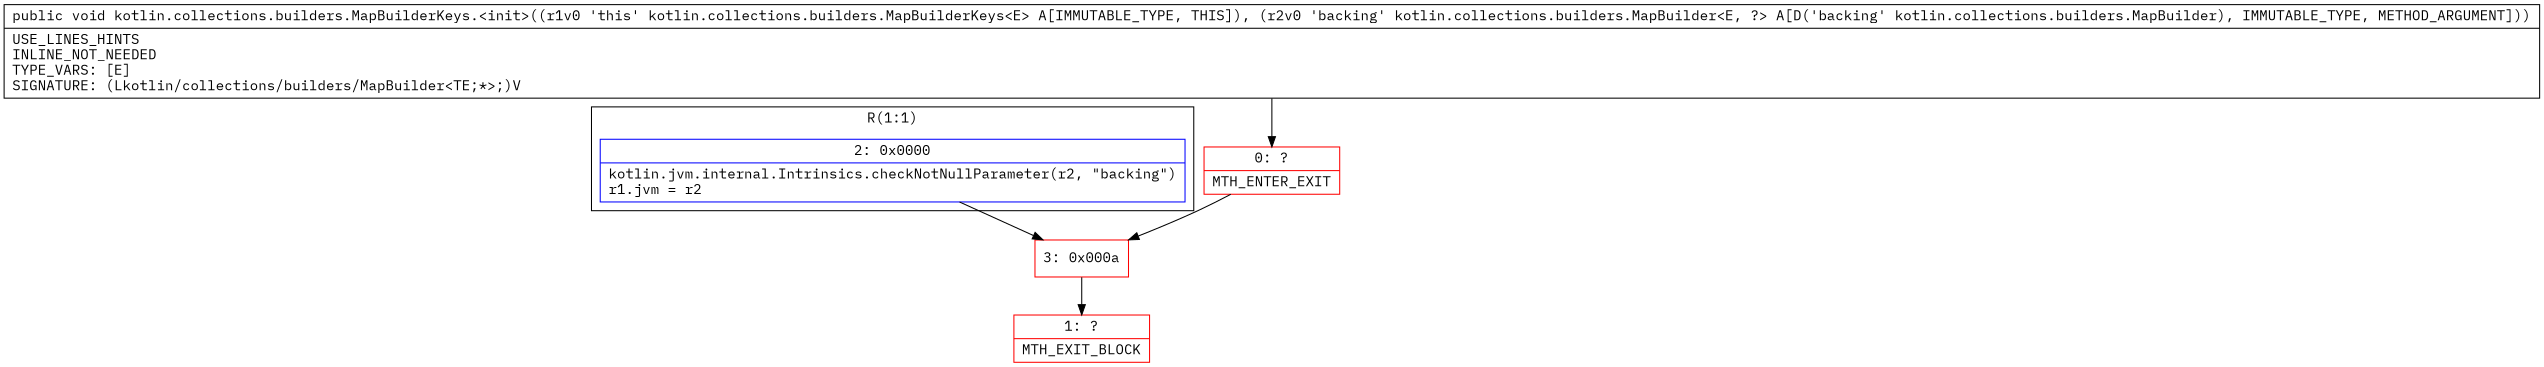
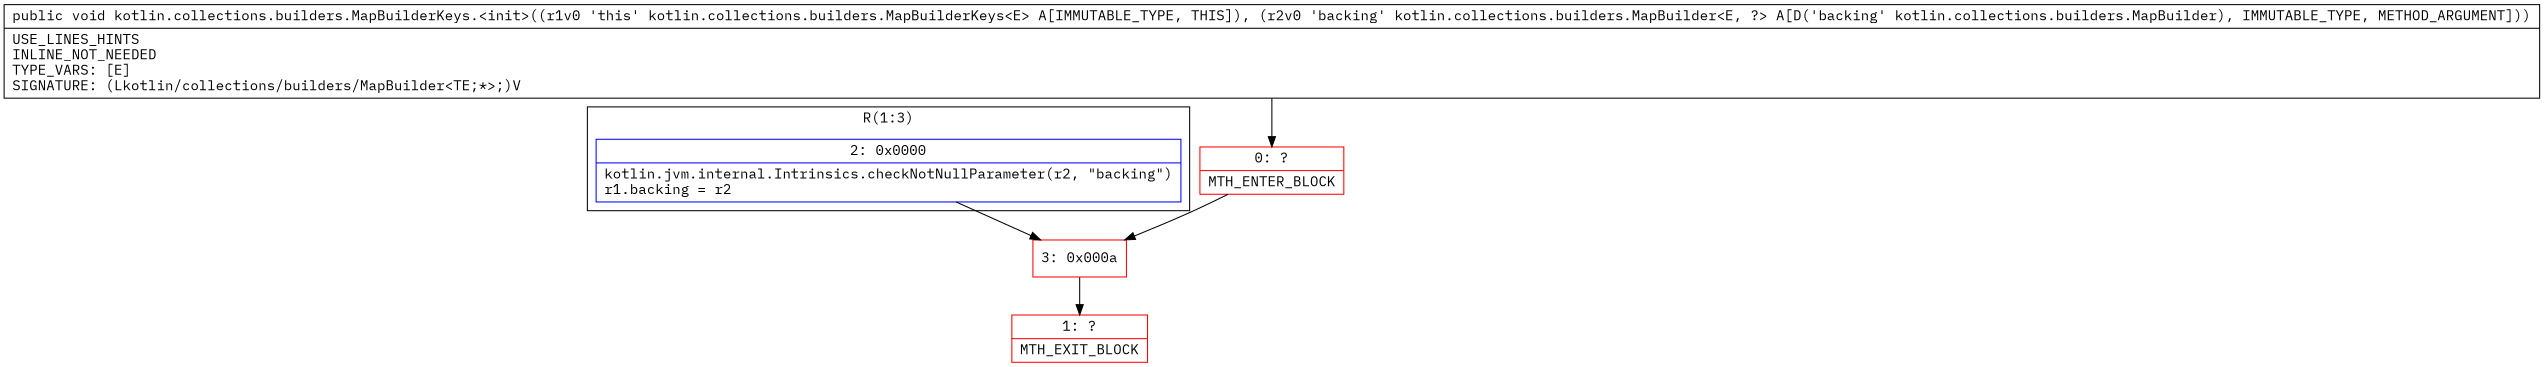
(893, 119) -> (889, 119)
(1272, 182) -> (1272, 182)
(655, 190) -> (668, 190)
